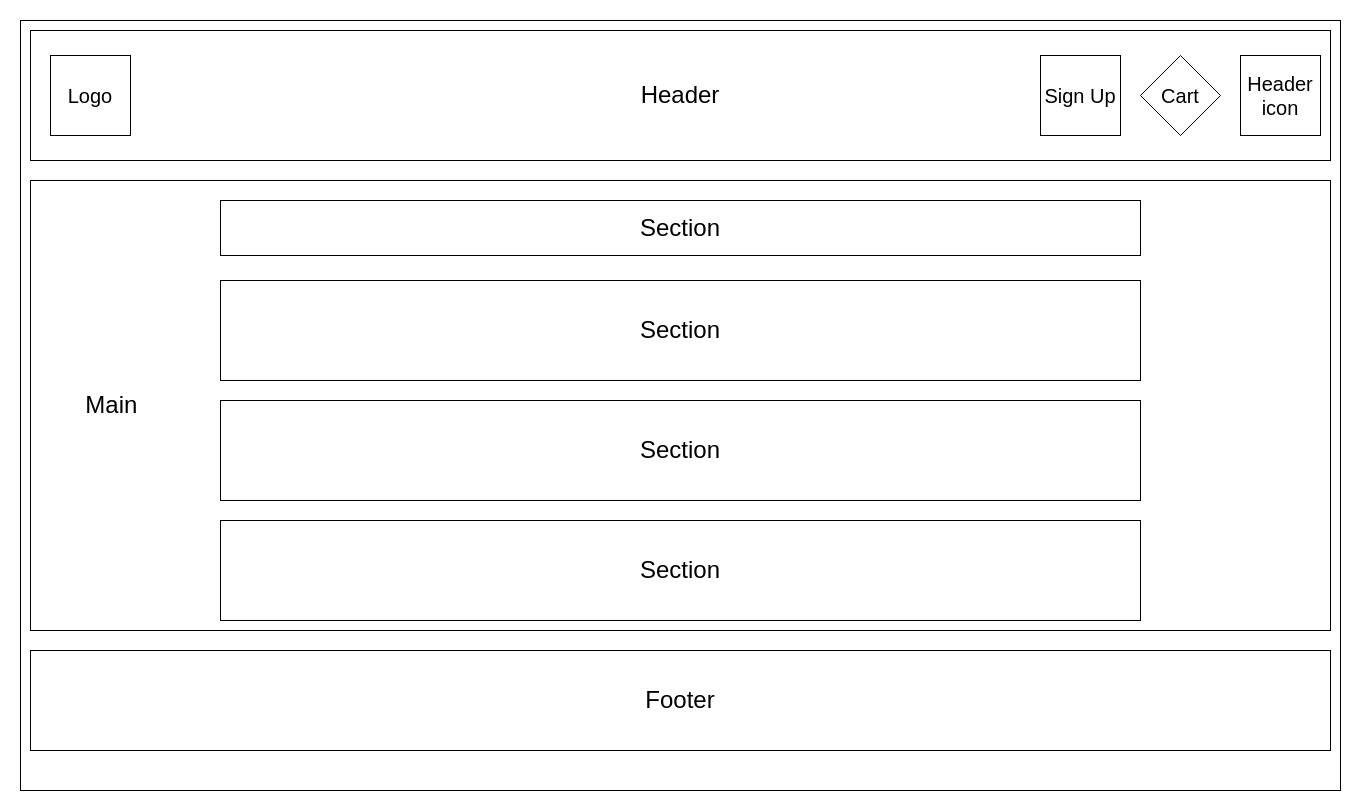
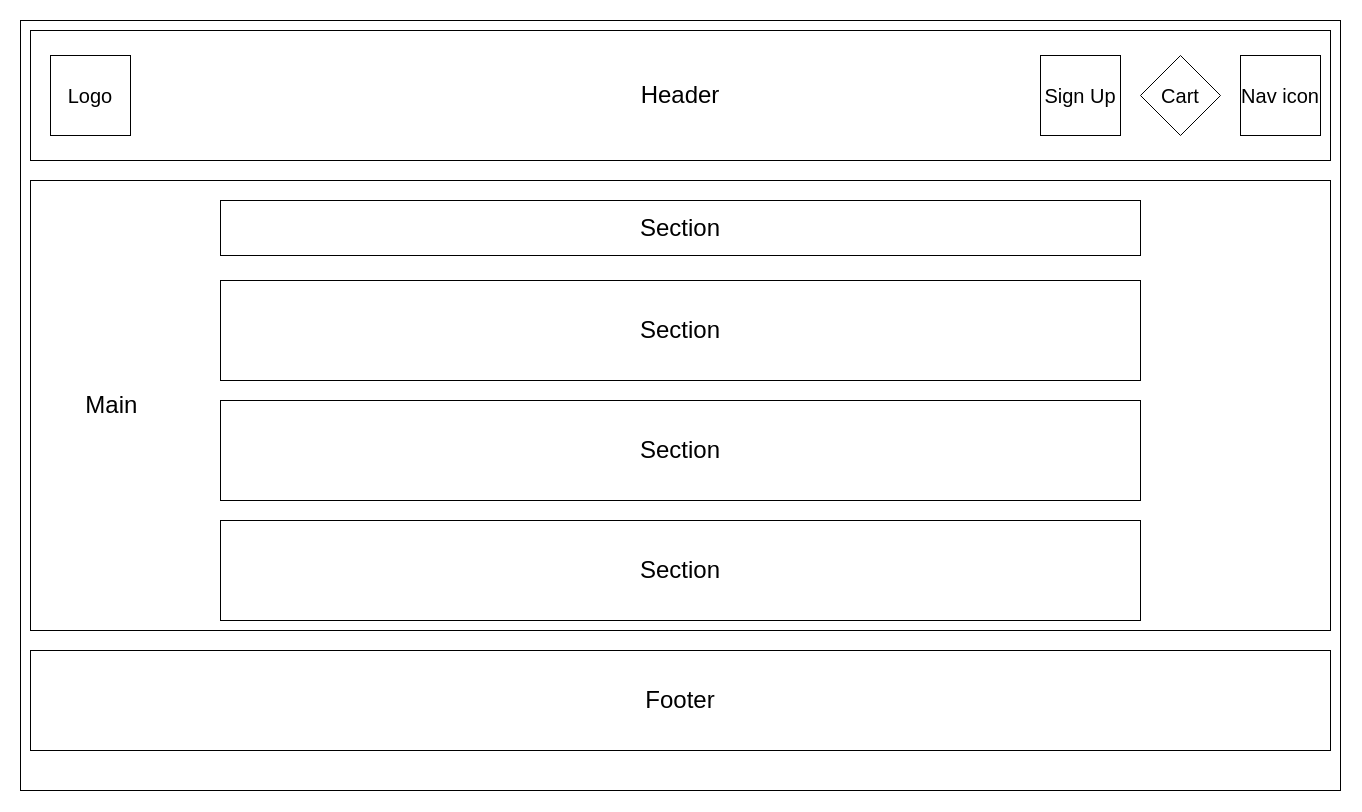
(1281, 96) -> (1281, 96)
